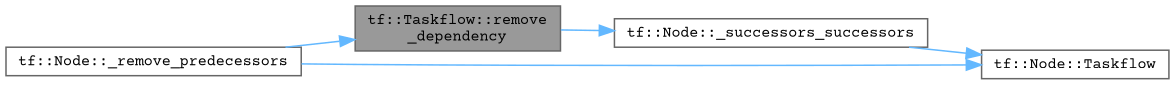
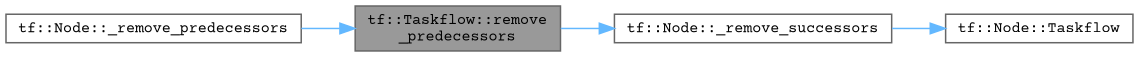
(458, 28) -> (458, 28)
(771, 33) -> (753, 28)
(634, 65) -> none
